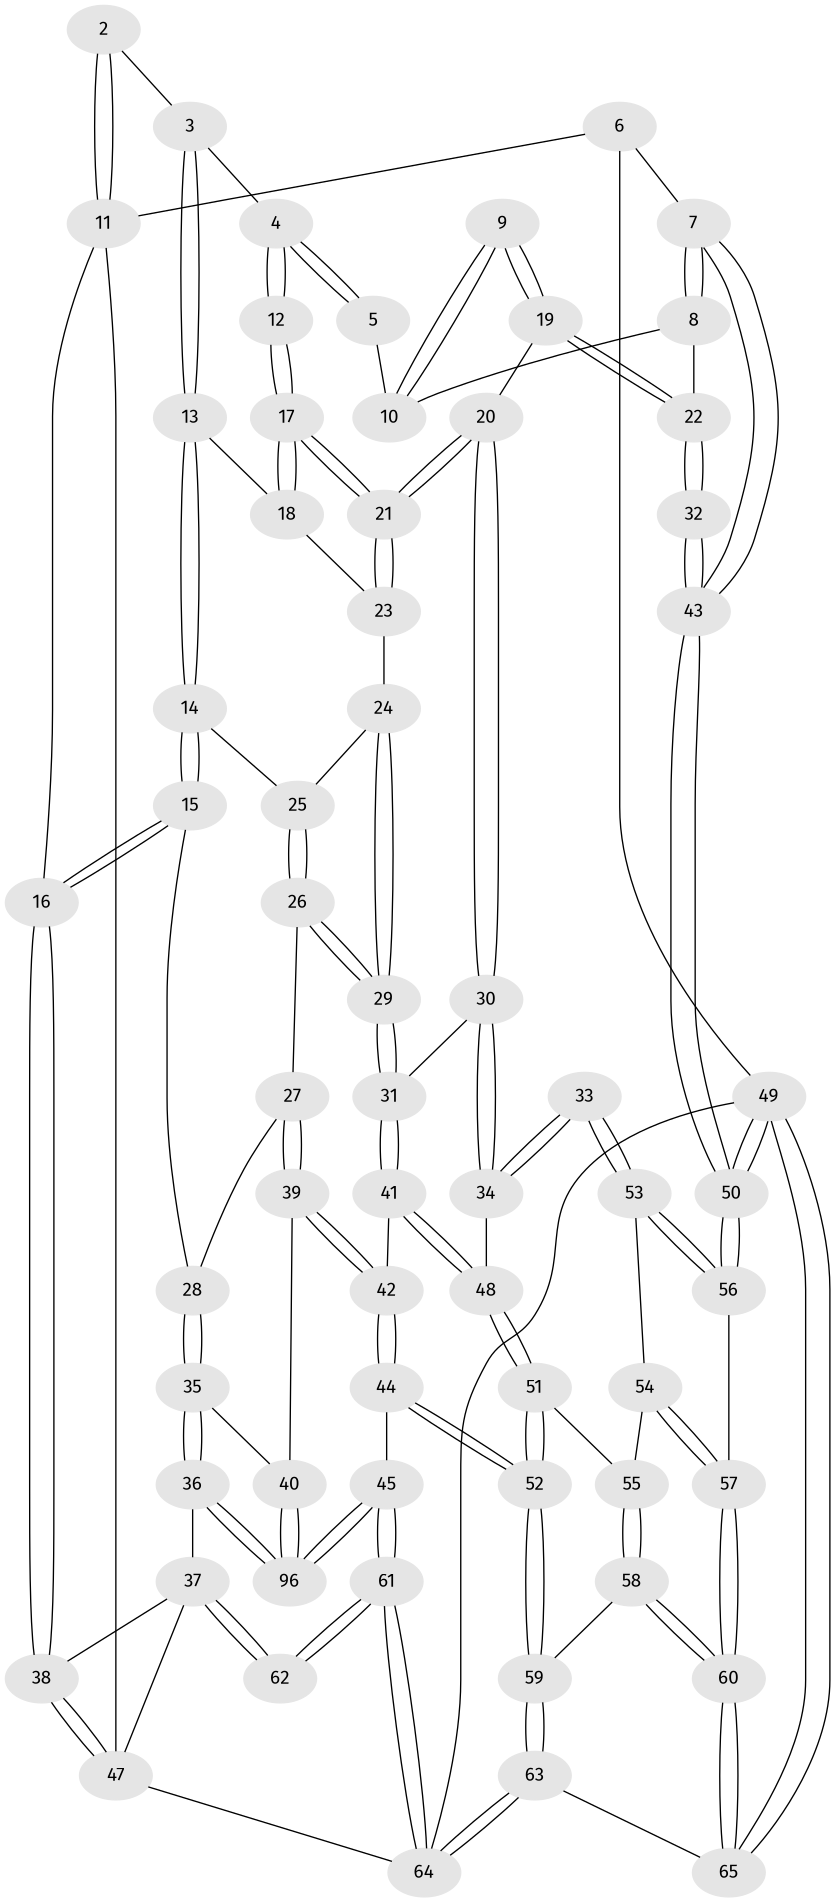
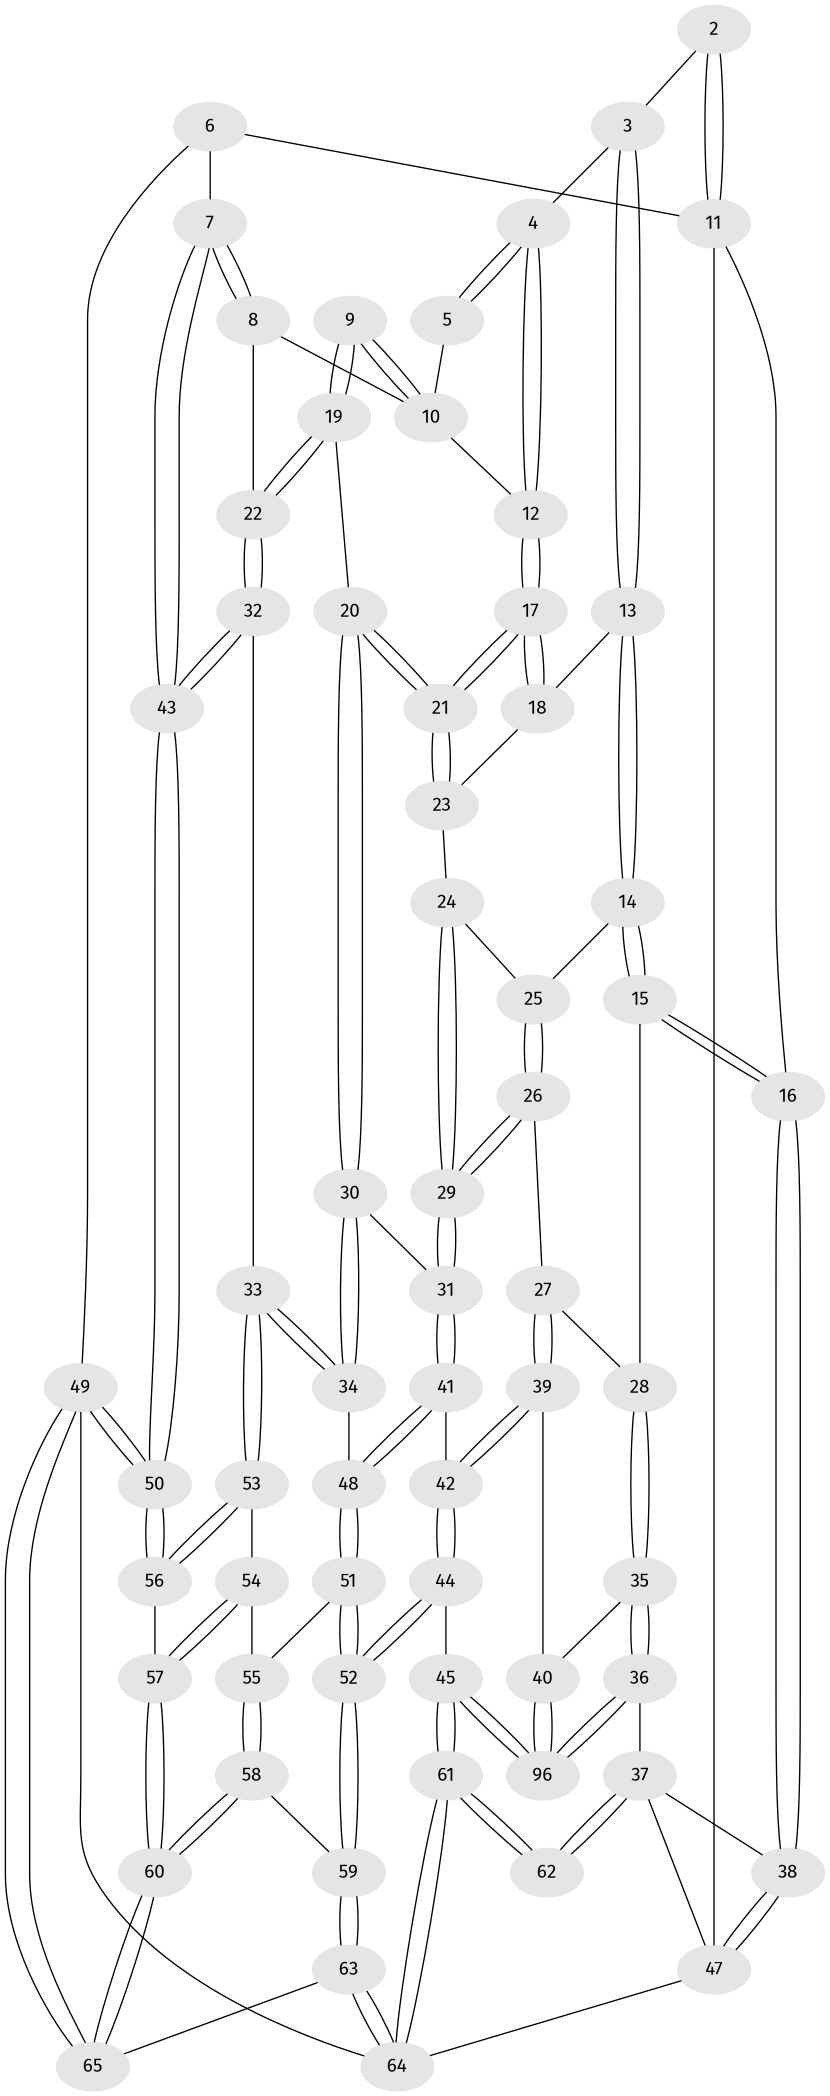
none -> (481, 466)
none -> (253, 951)
